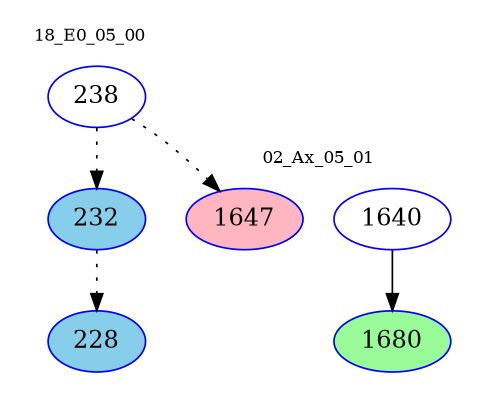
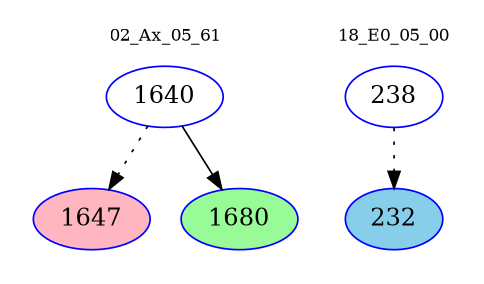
(184, 157) -> (133, 150)
(318, 159) -> (166, 37)
(97, 341) -> none
